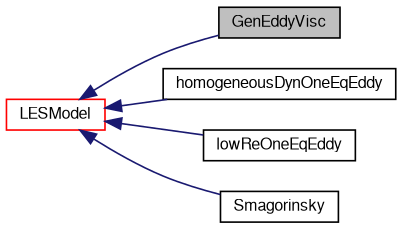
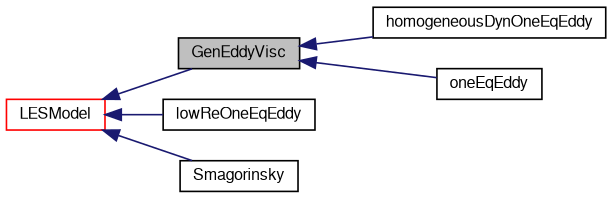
none -> (489, 84)
(144, 103) -> (345, 40)
